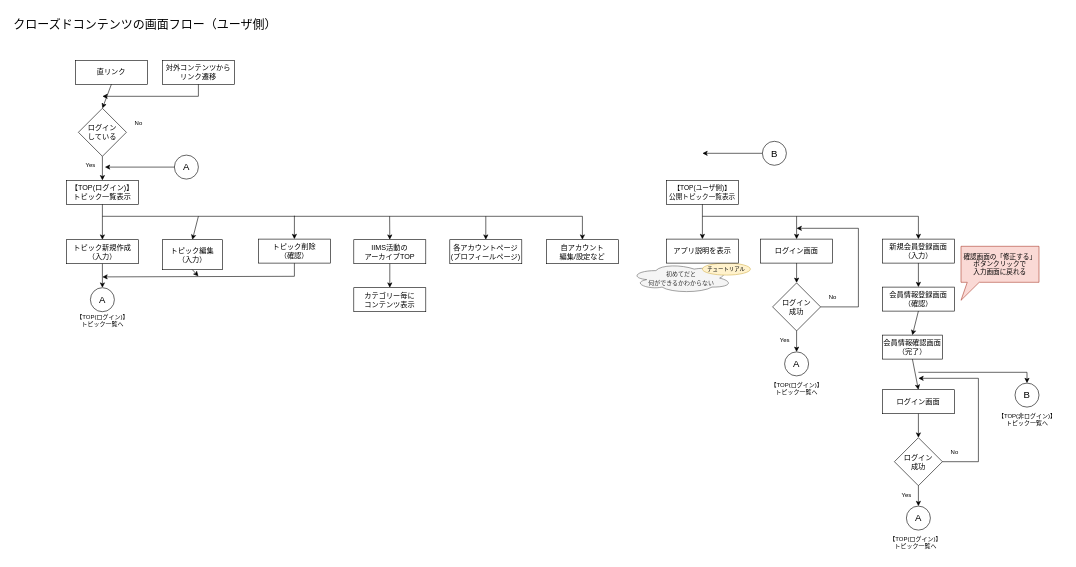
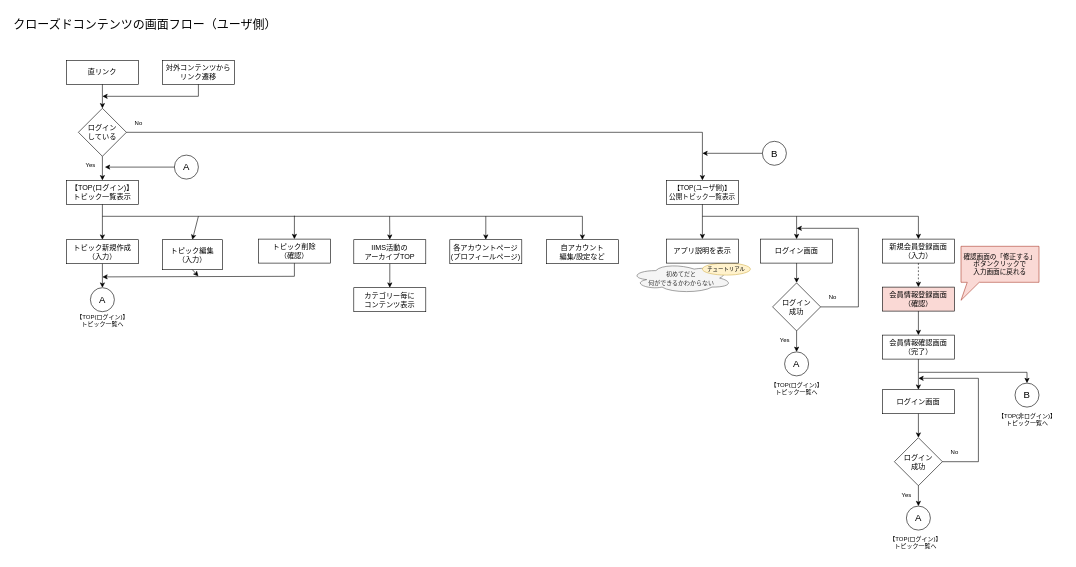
(111, 72) -> (102, 72)
none -> (702, 153)
(918, 272) -> (918, 272)
(918, 299) -> (918, 299)
(912, 347) -> (918, 347)
